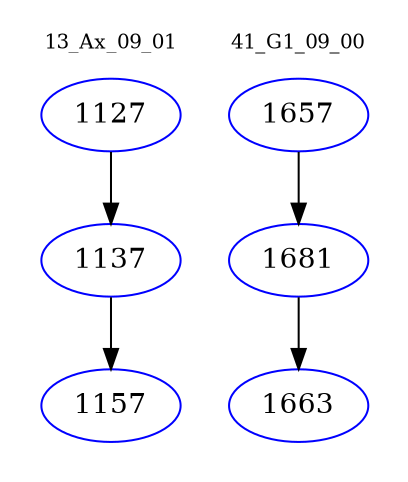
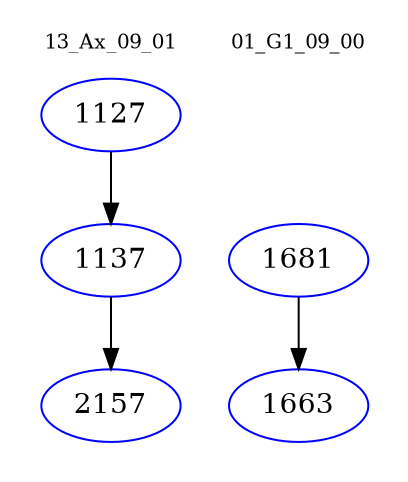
(299, 43) -> (299, 43)
(299, 115) -> none
(111, 406) -> (111, 406)
